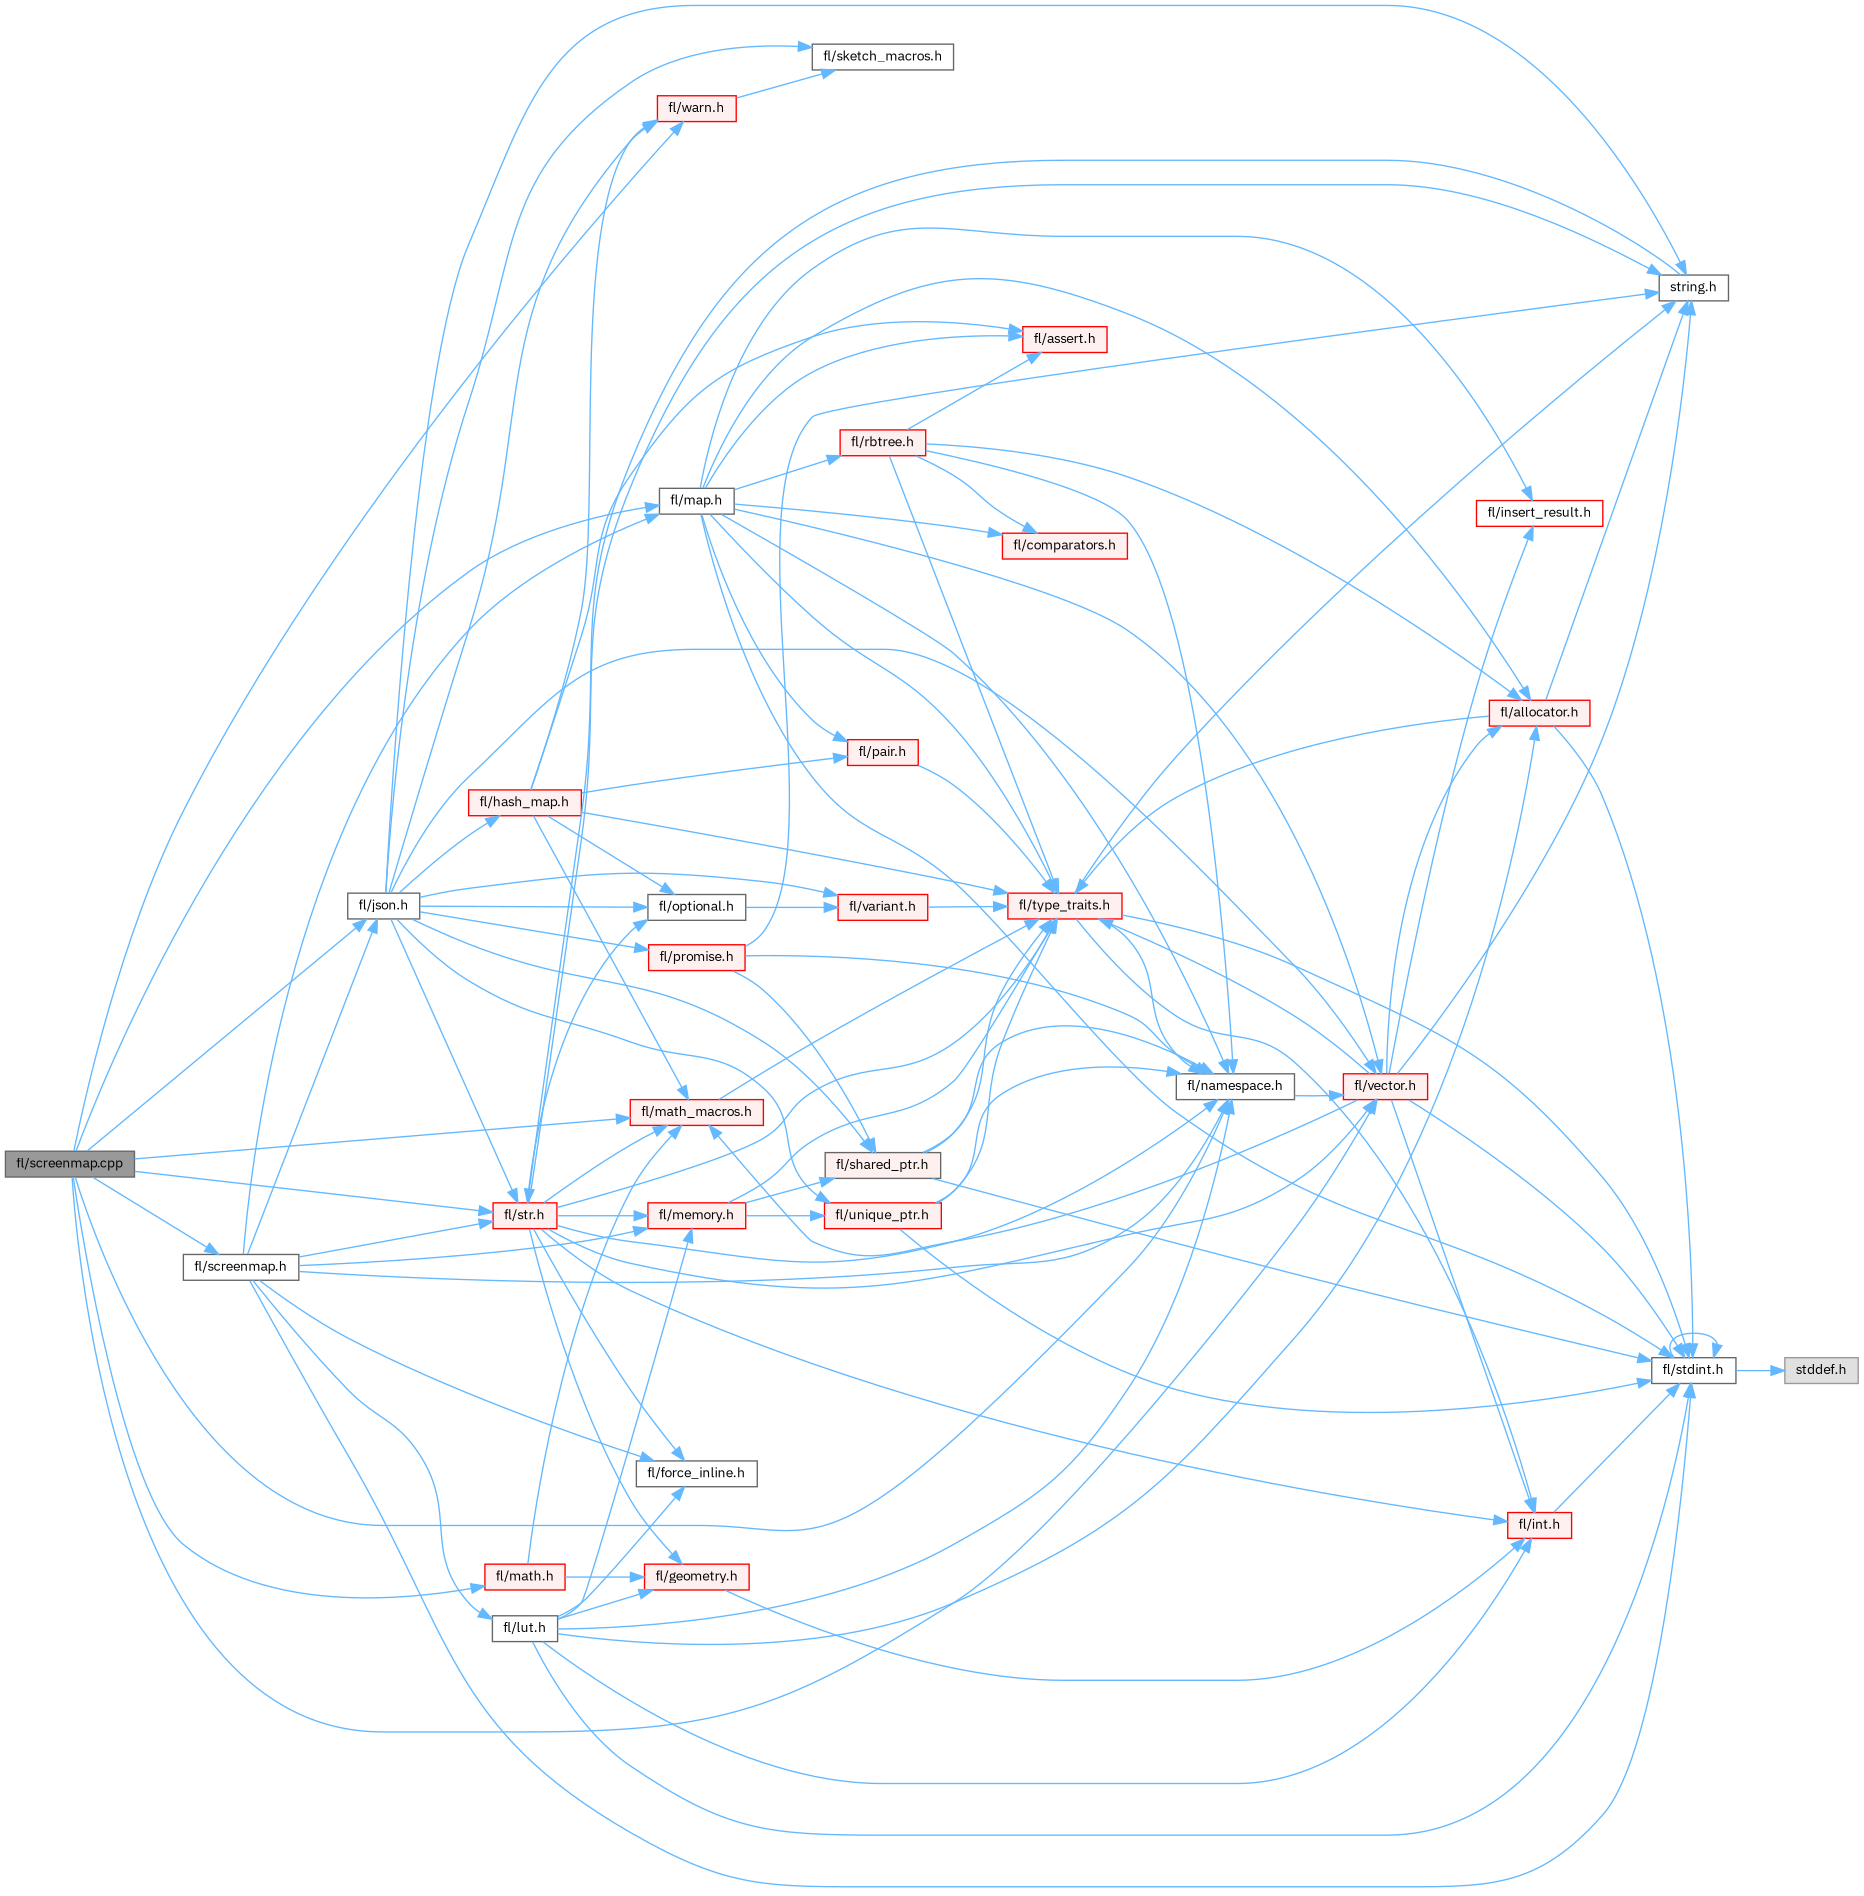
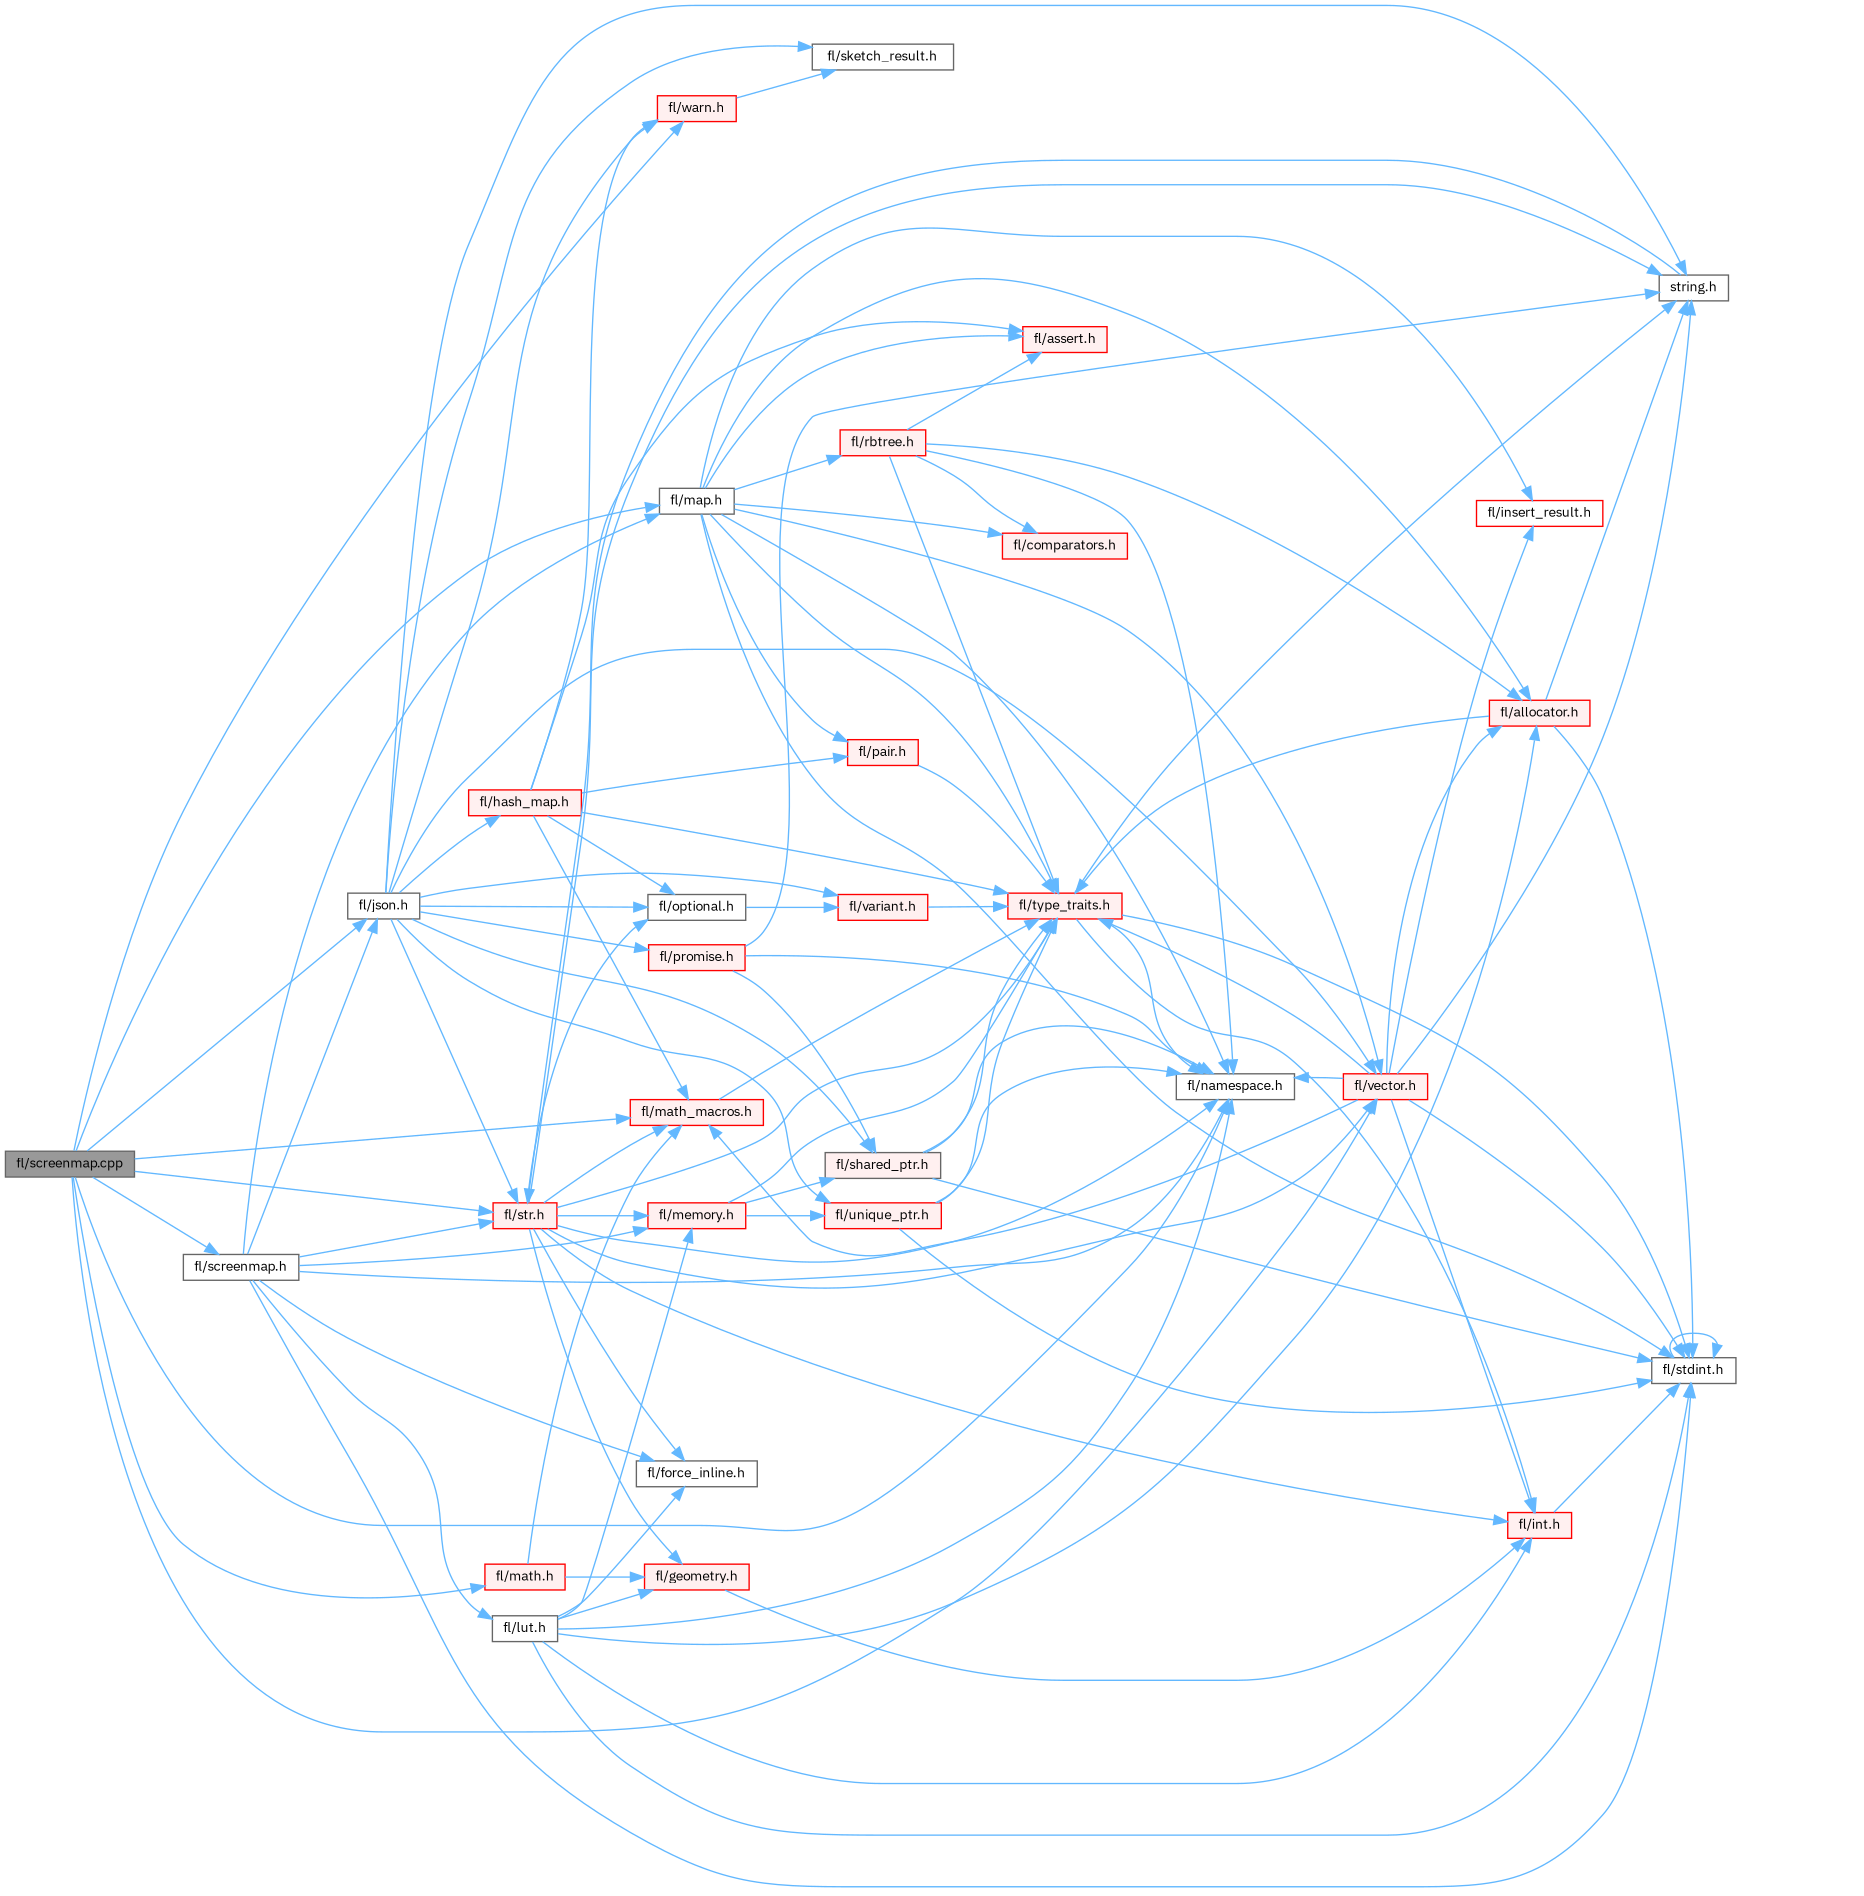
(883, 57) -> (883, 57)
(1312, 1096) -> (1326, 1078)
(1822, 1371) -> none
